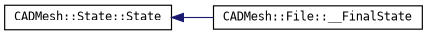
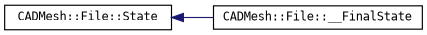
(88, 18) -> (88, 18)
